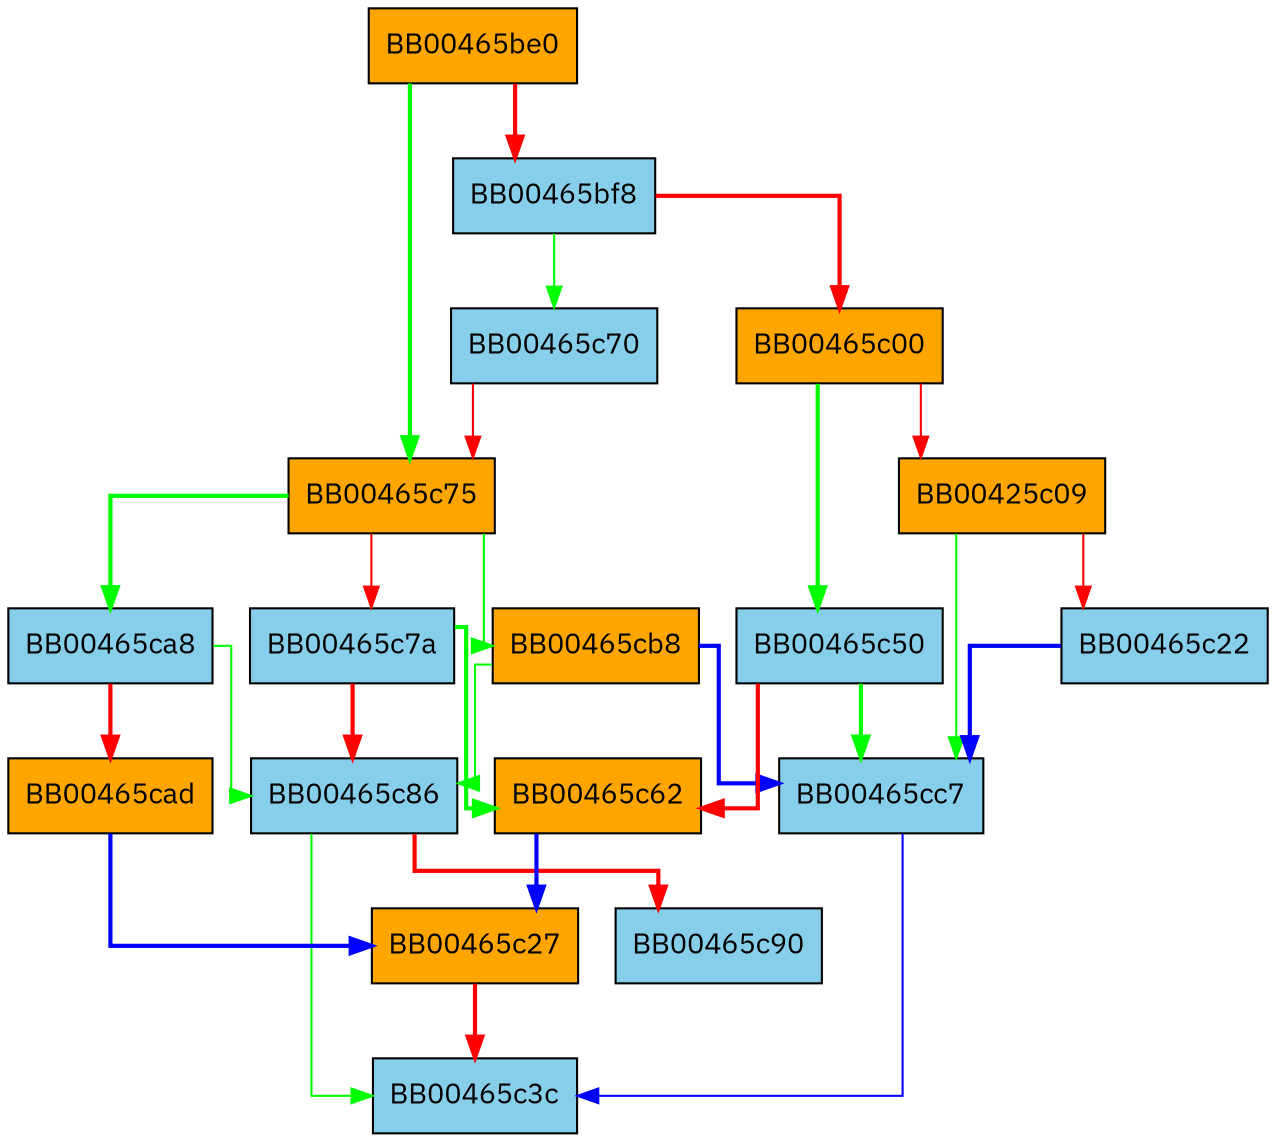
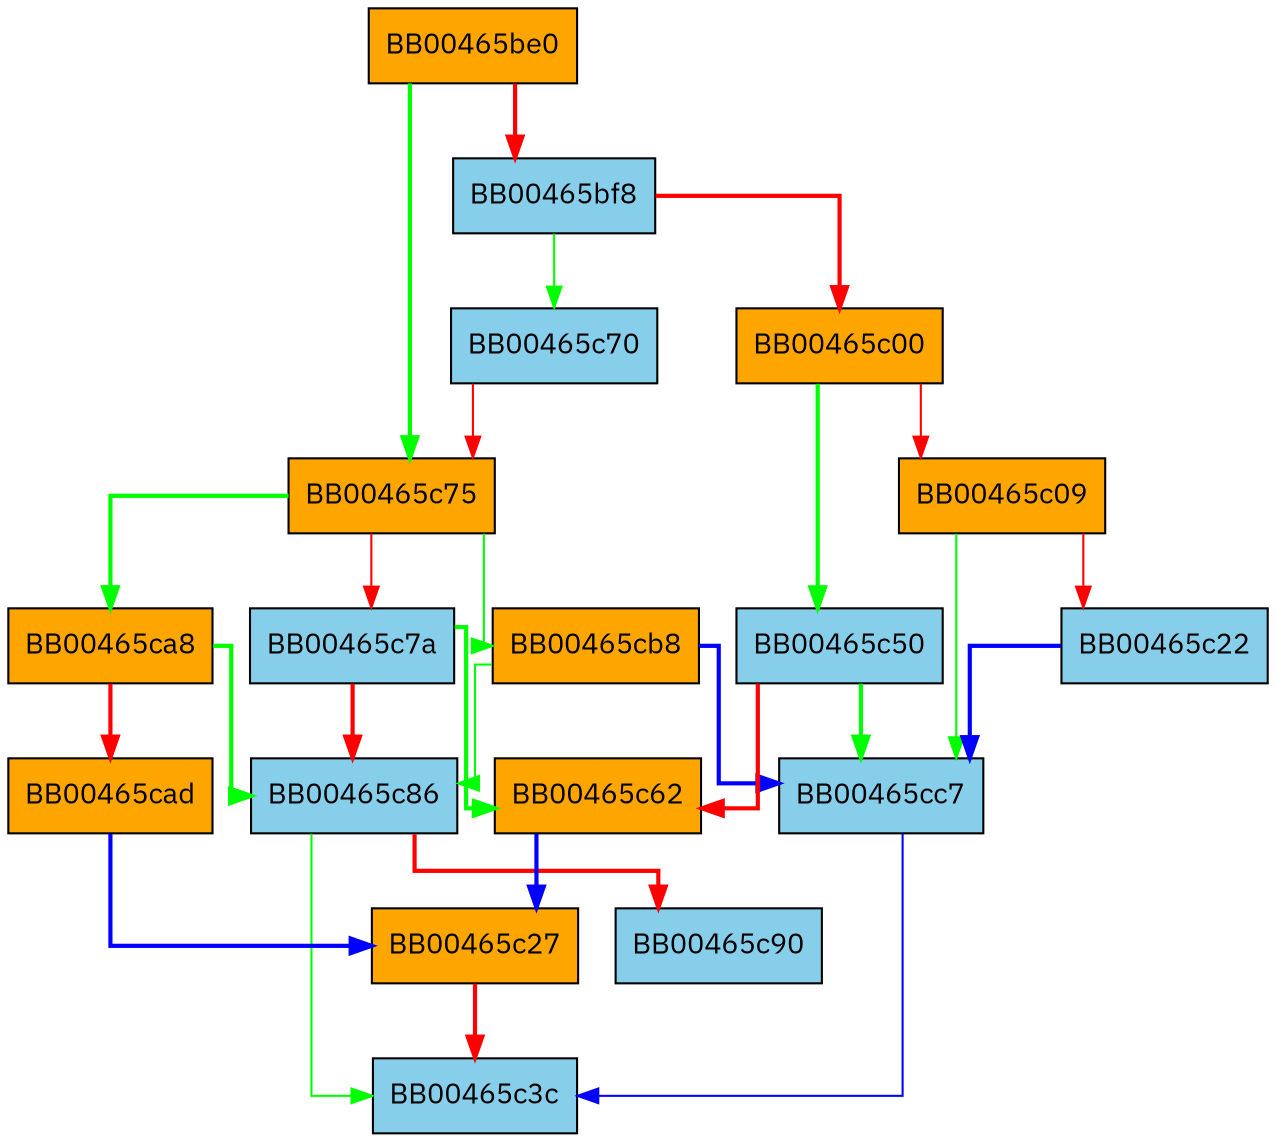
(1002, 496) -> (1002, 496)
(110, 646) -> (110, 646)
(231, 713) -> (231, 713)
